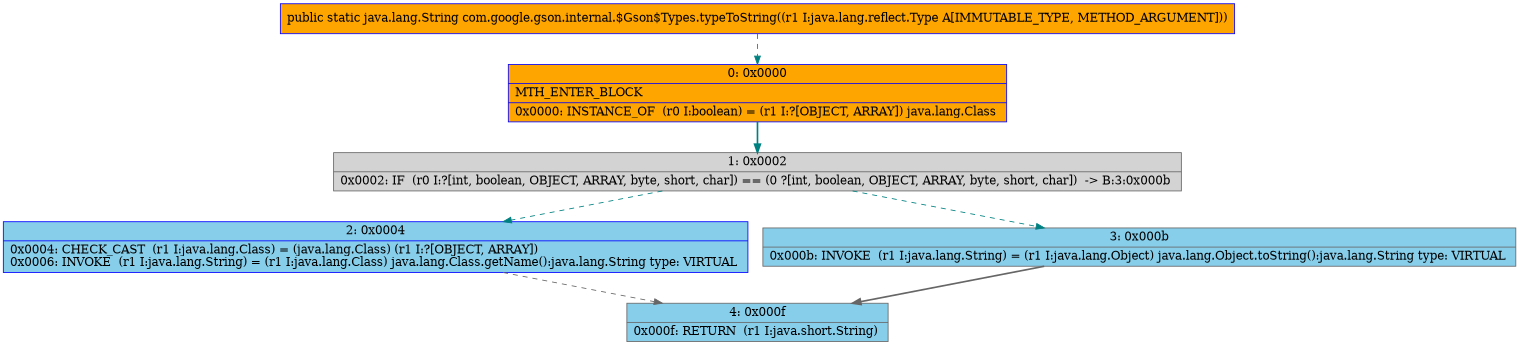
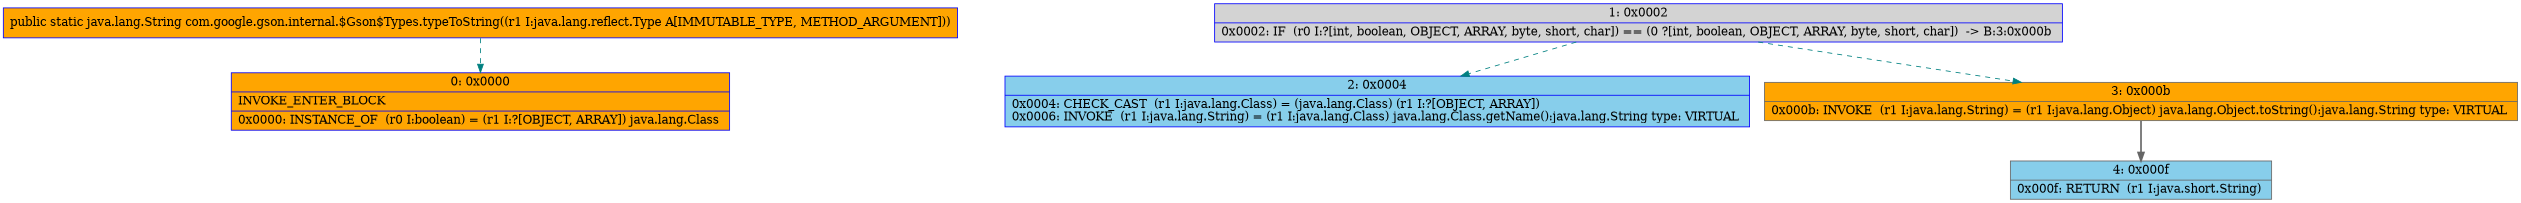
(579, 93) -> (312, 101)
(757, 133) -> none
(757, 172) -> (1639, 23)
(1139, 247) -> (2141, 101)
(579, 287) -> none
